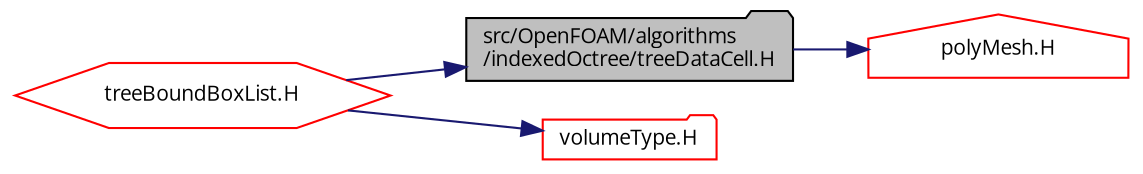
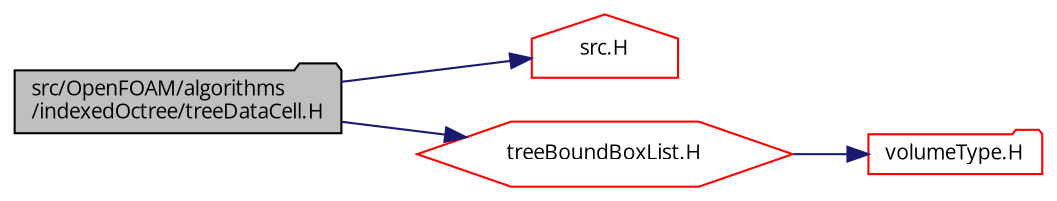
(998, 49) -> (605, 49)
(395, 75) -> (393, 128)
